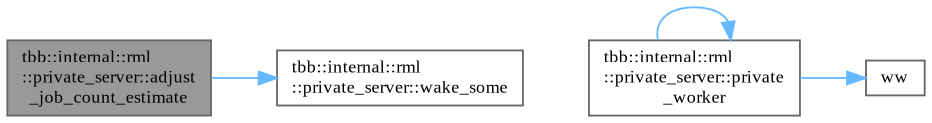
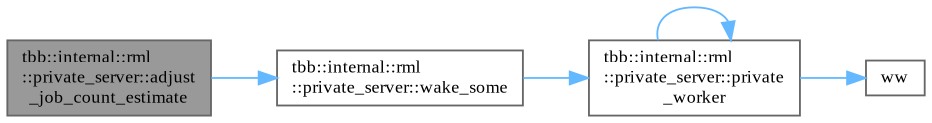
none -> (547, 78)
